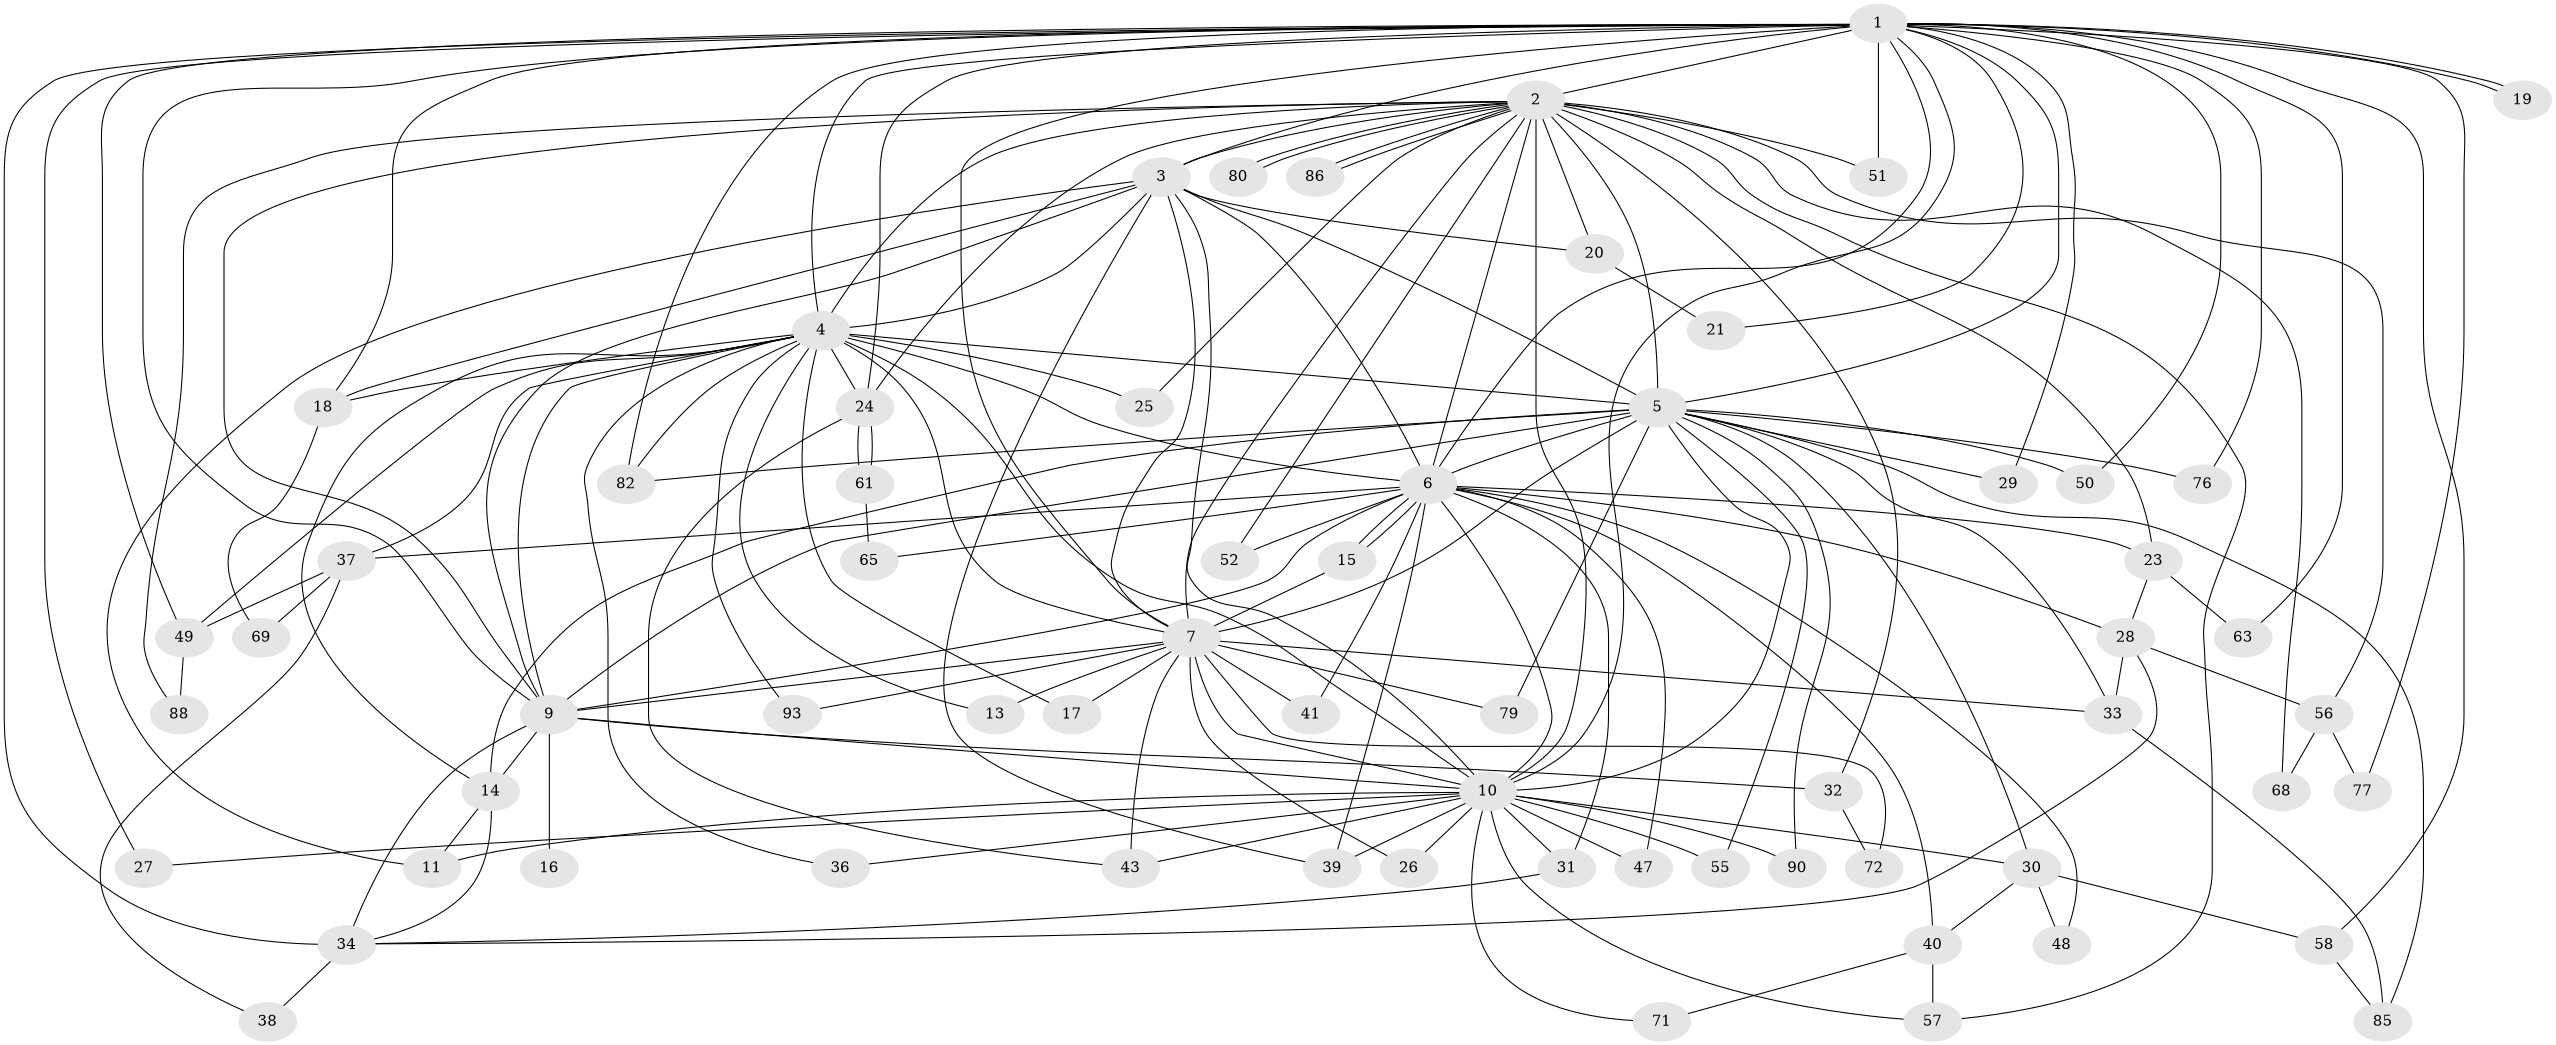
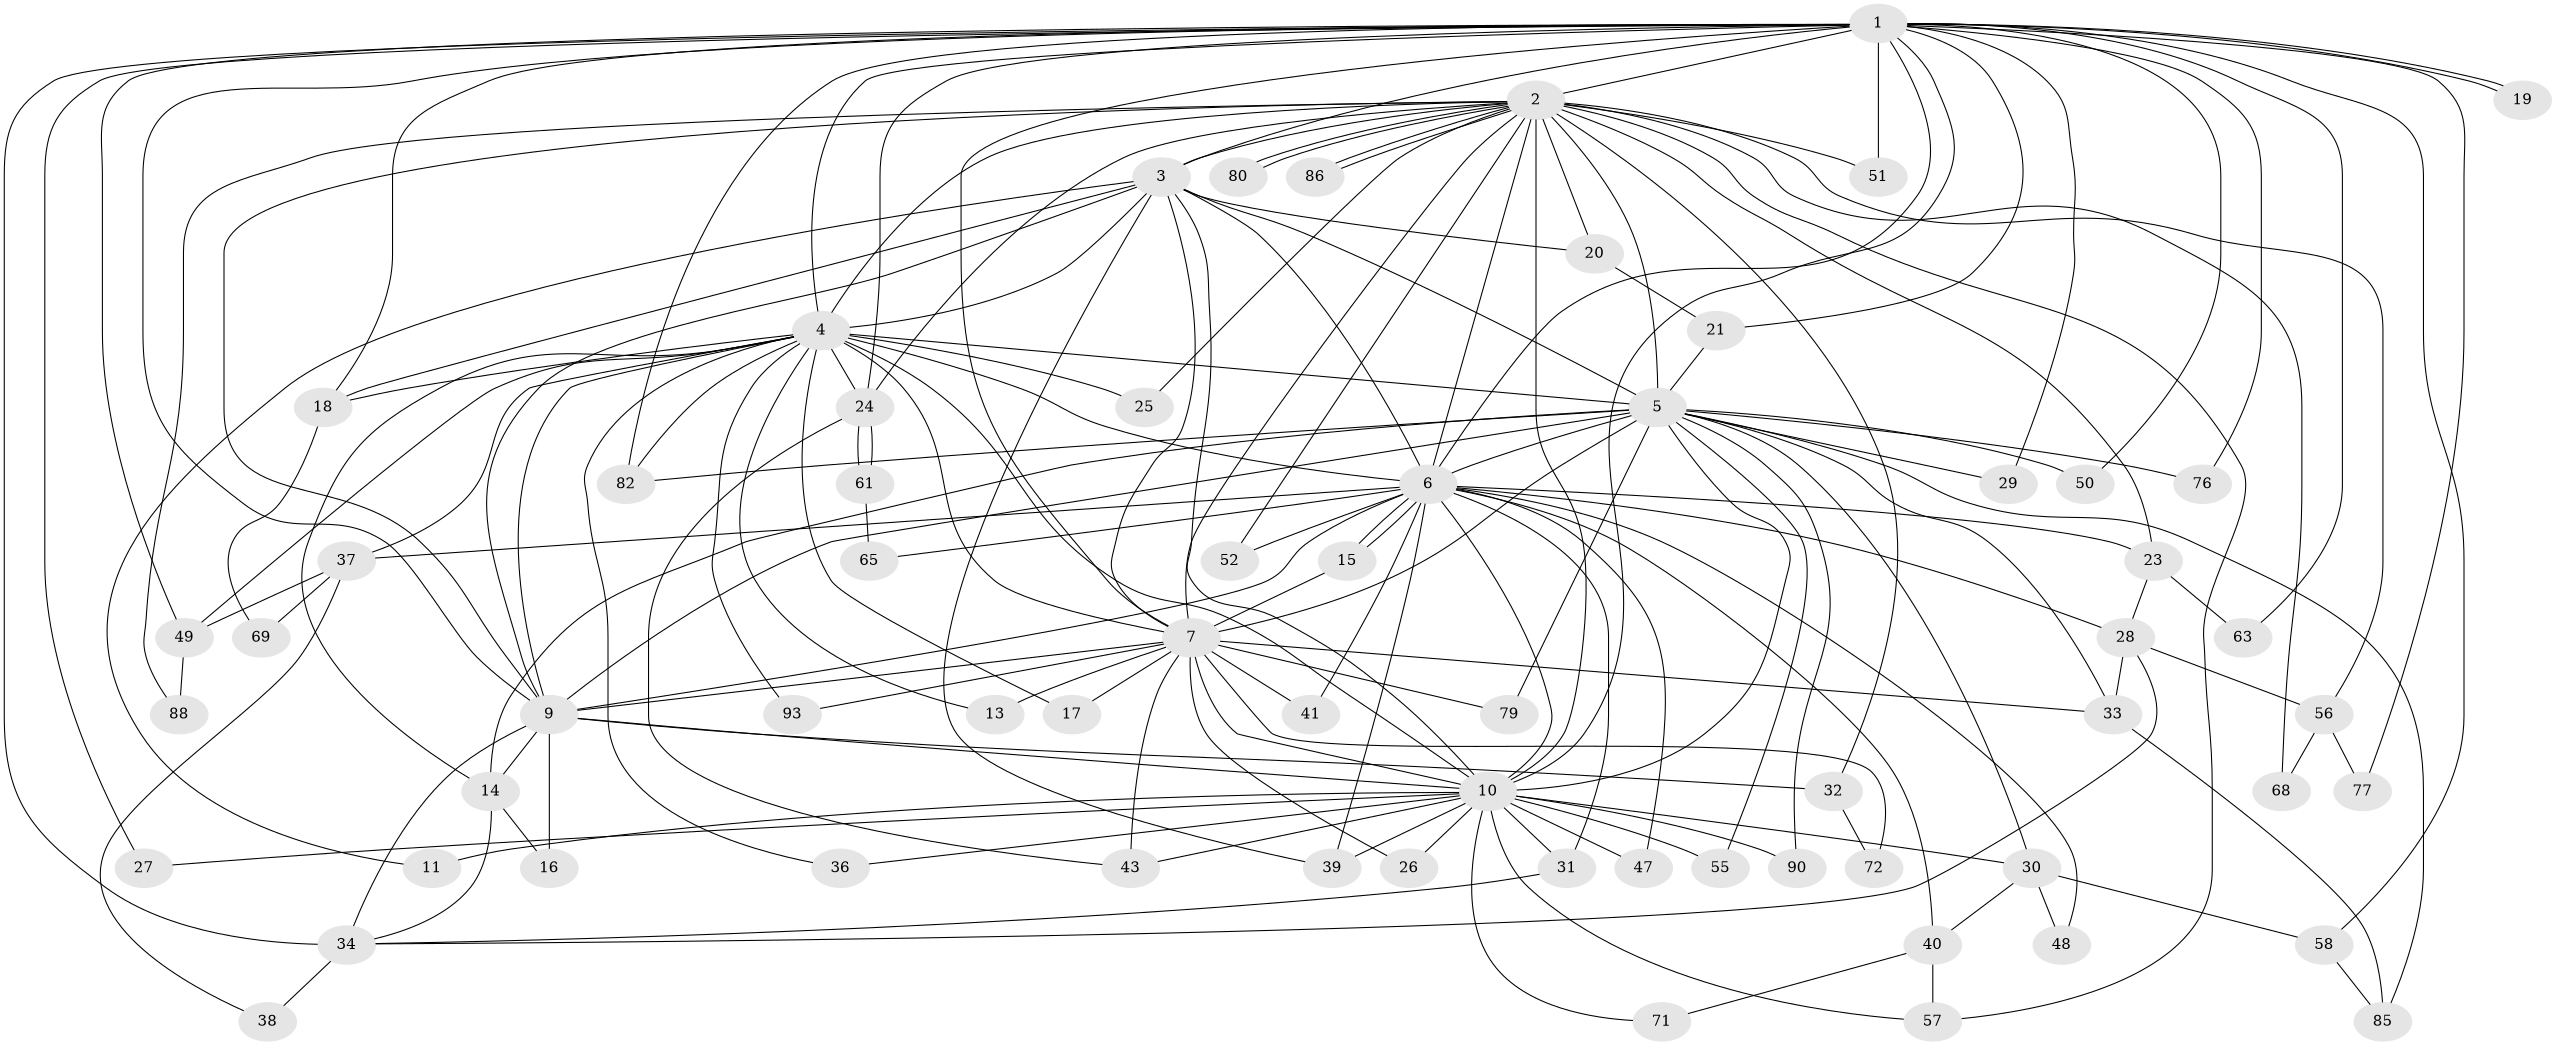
(2030, 297) -> (1687, 369)
(461, 830) -> (520, 830)
